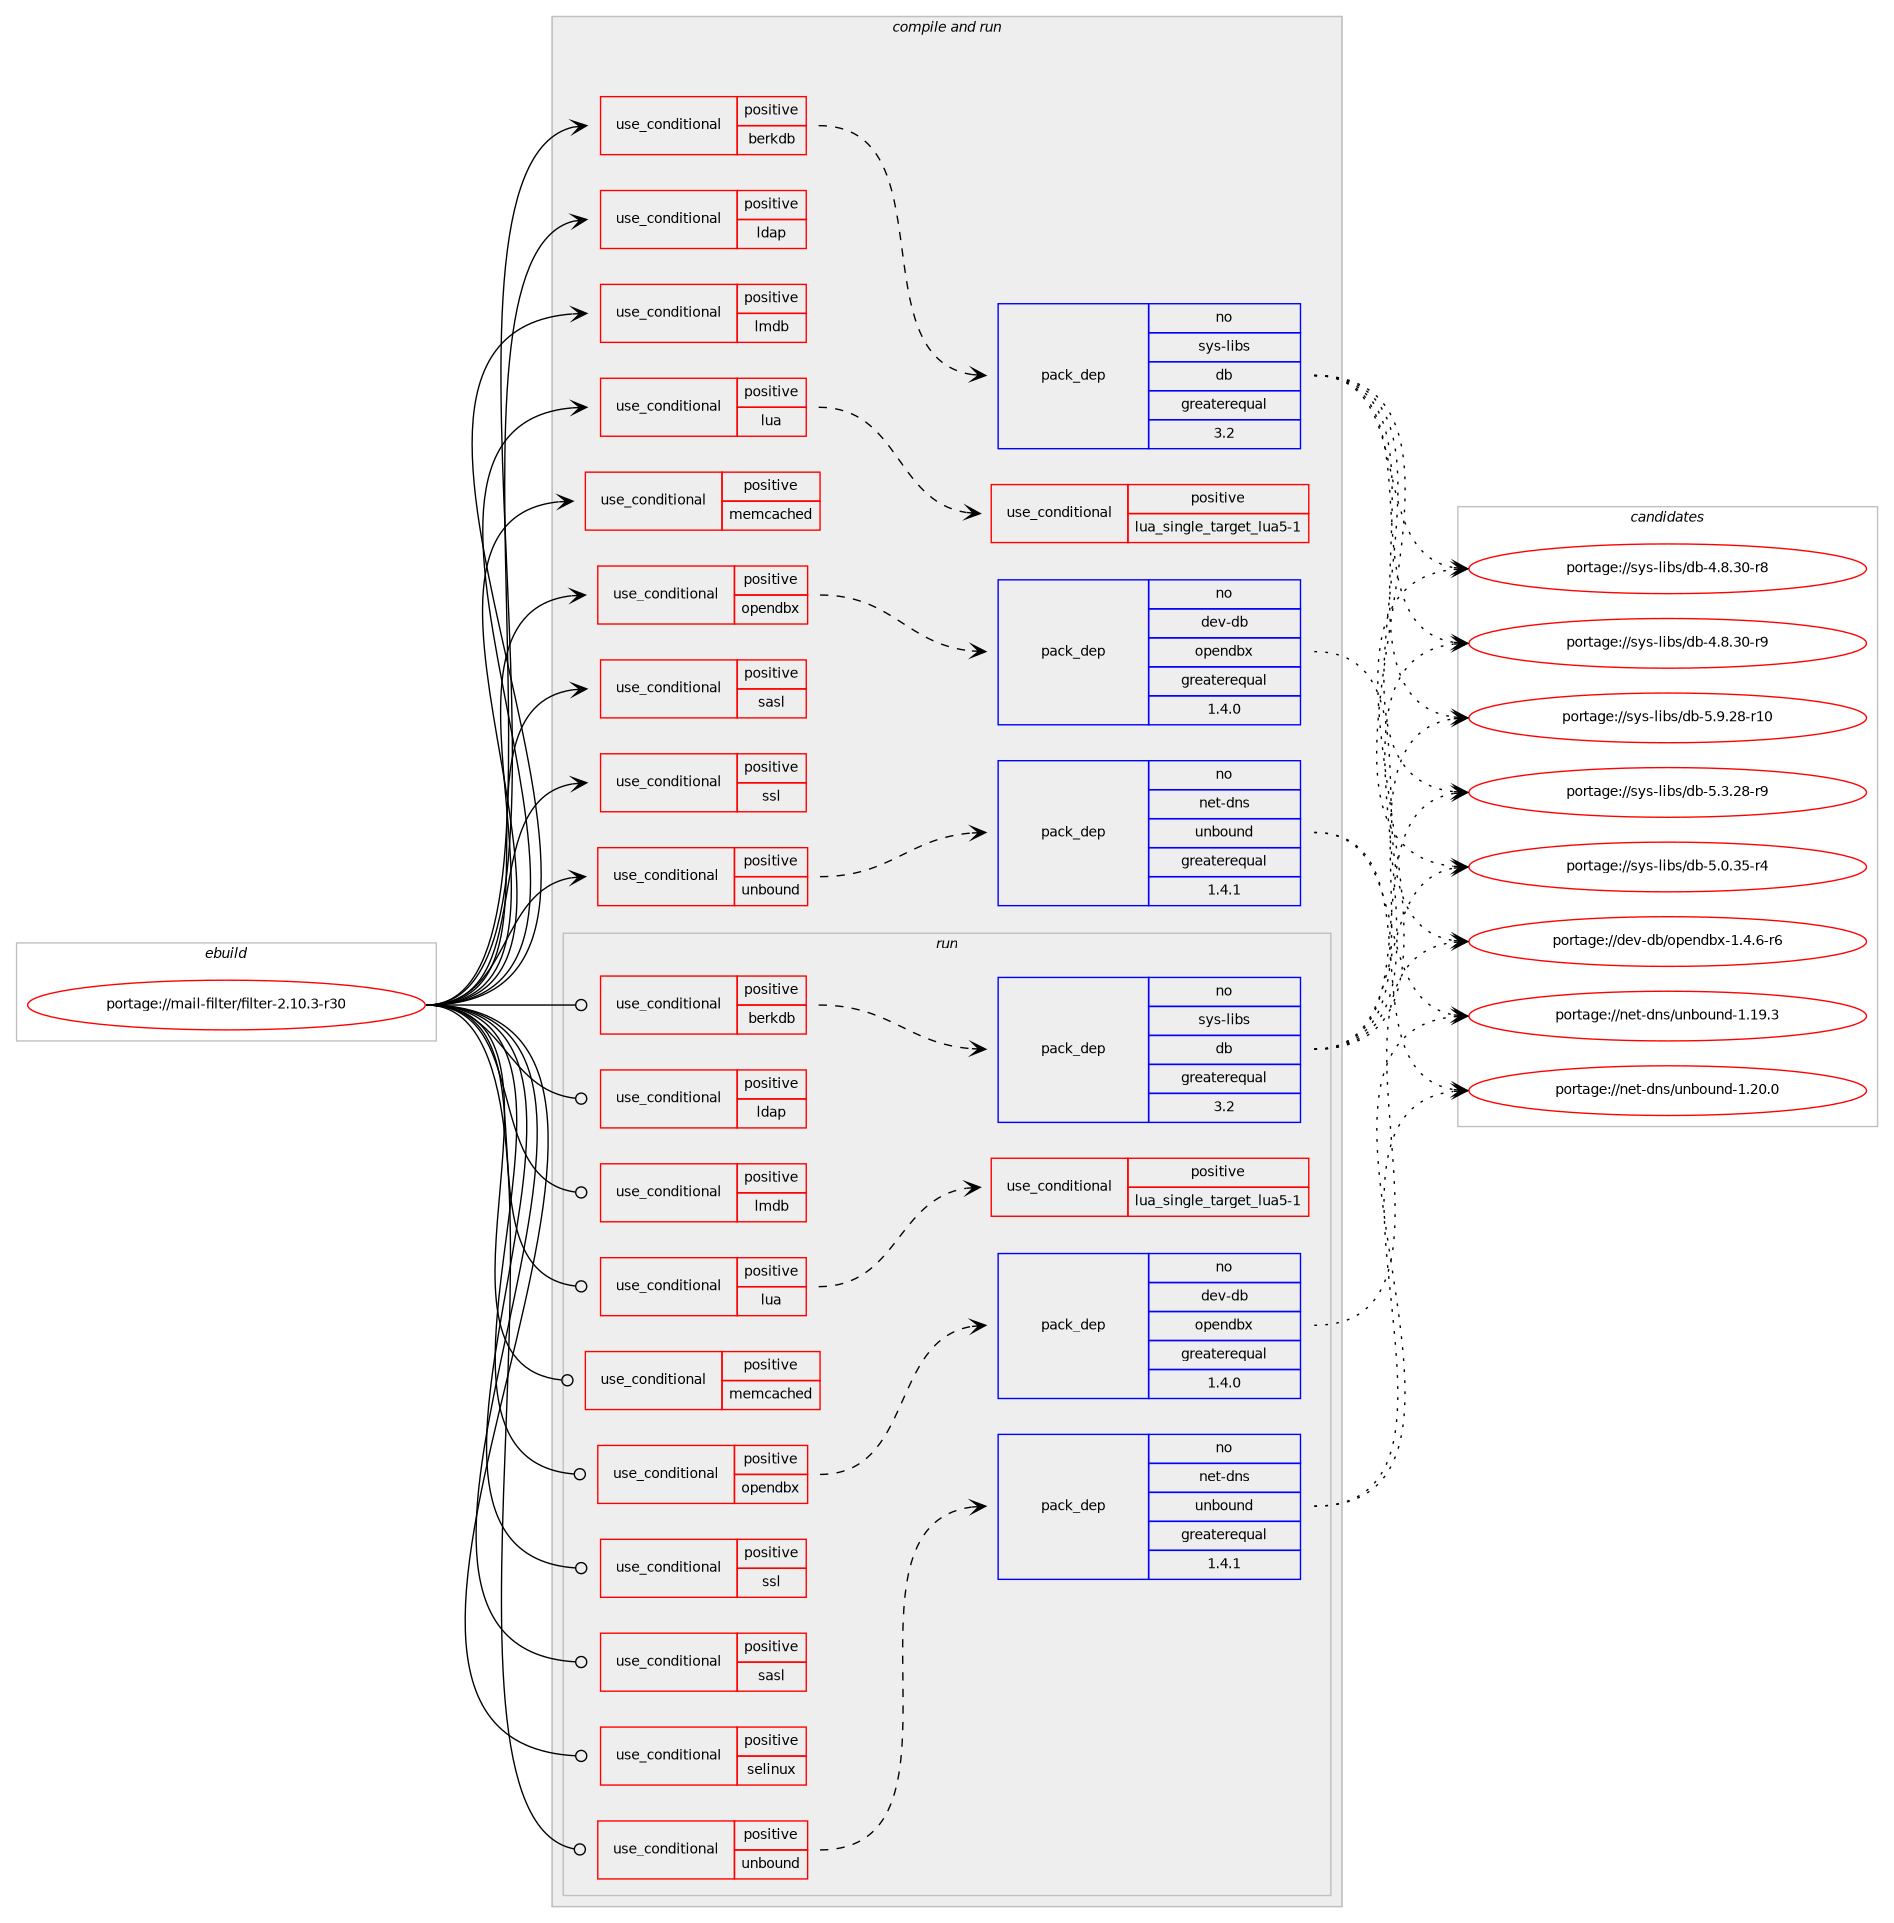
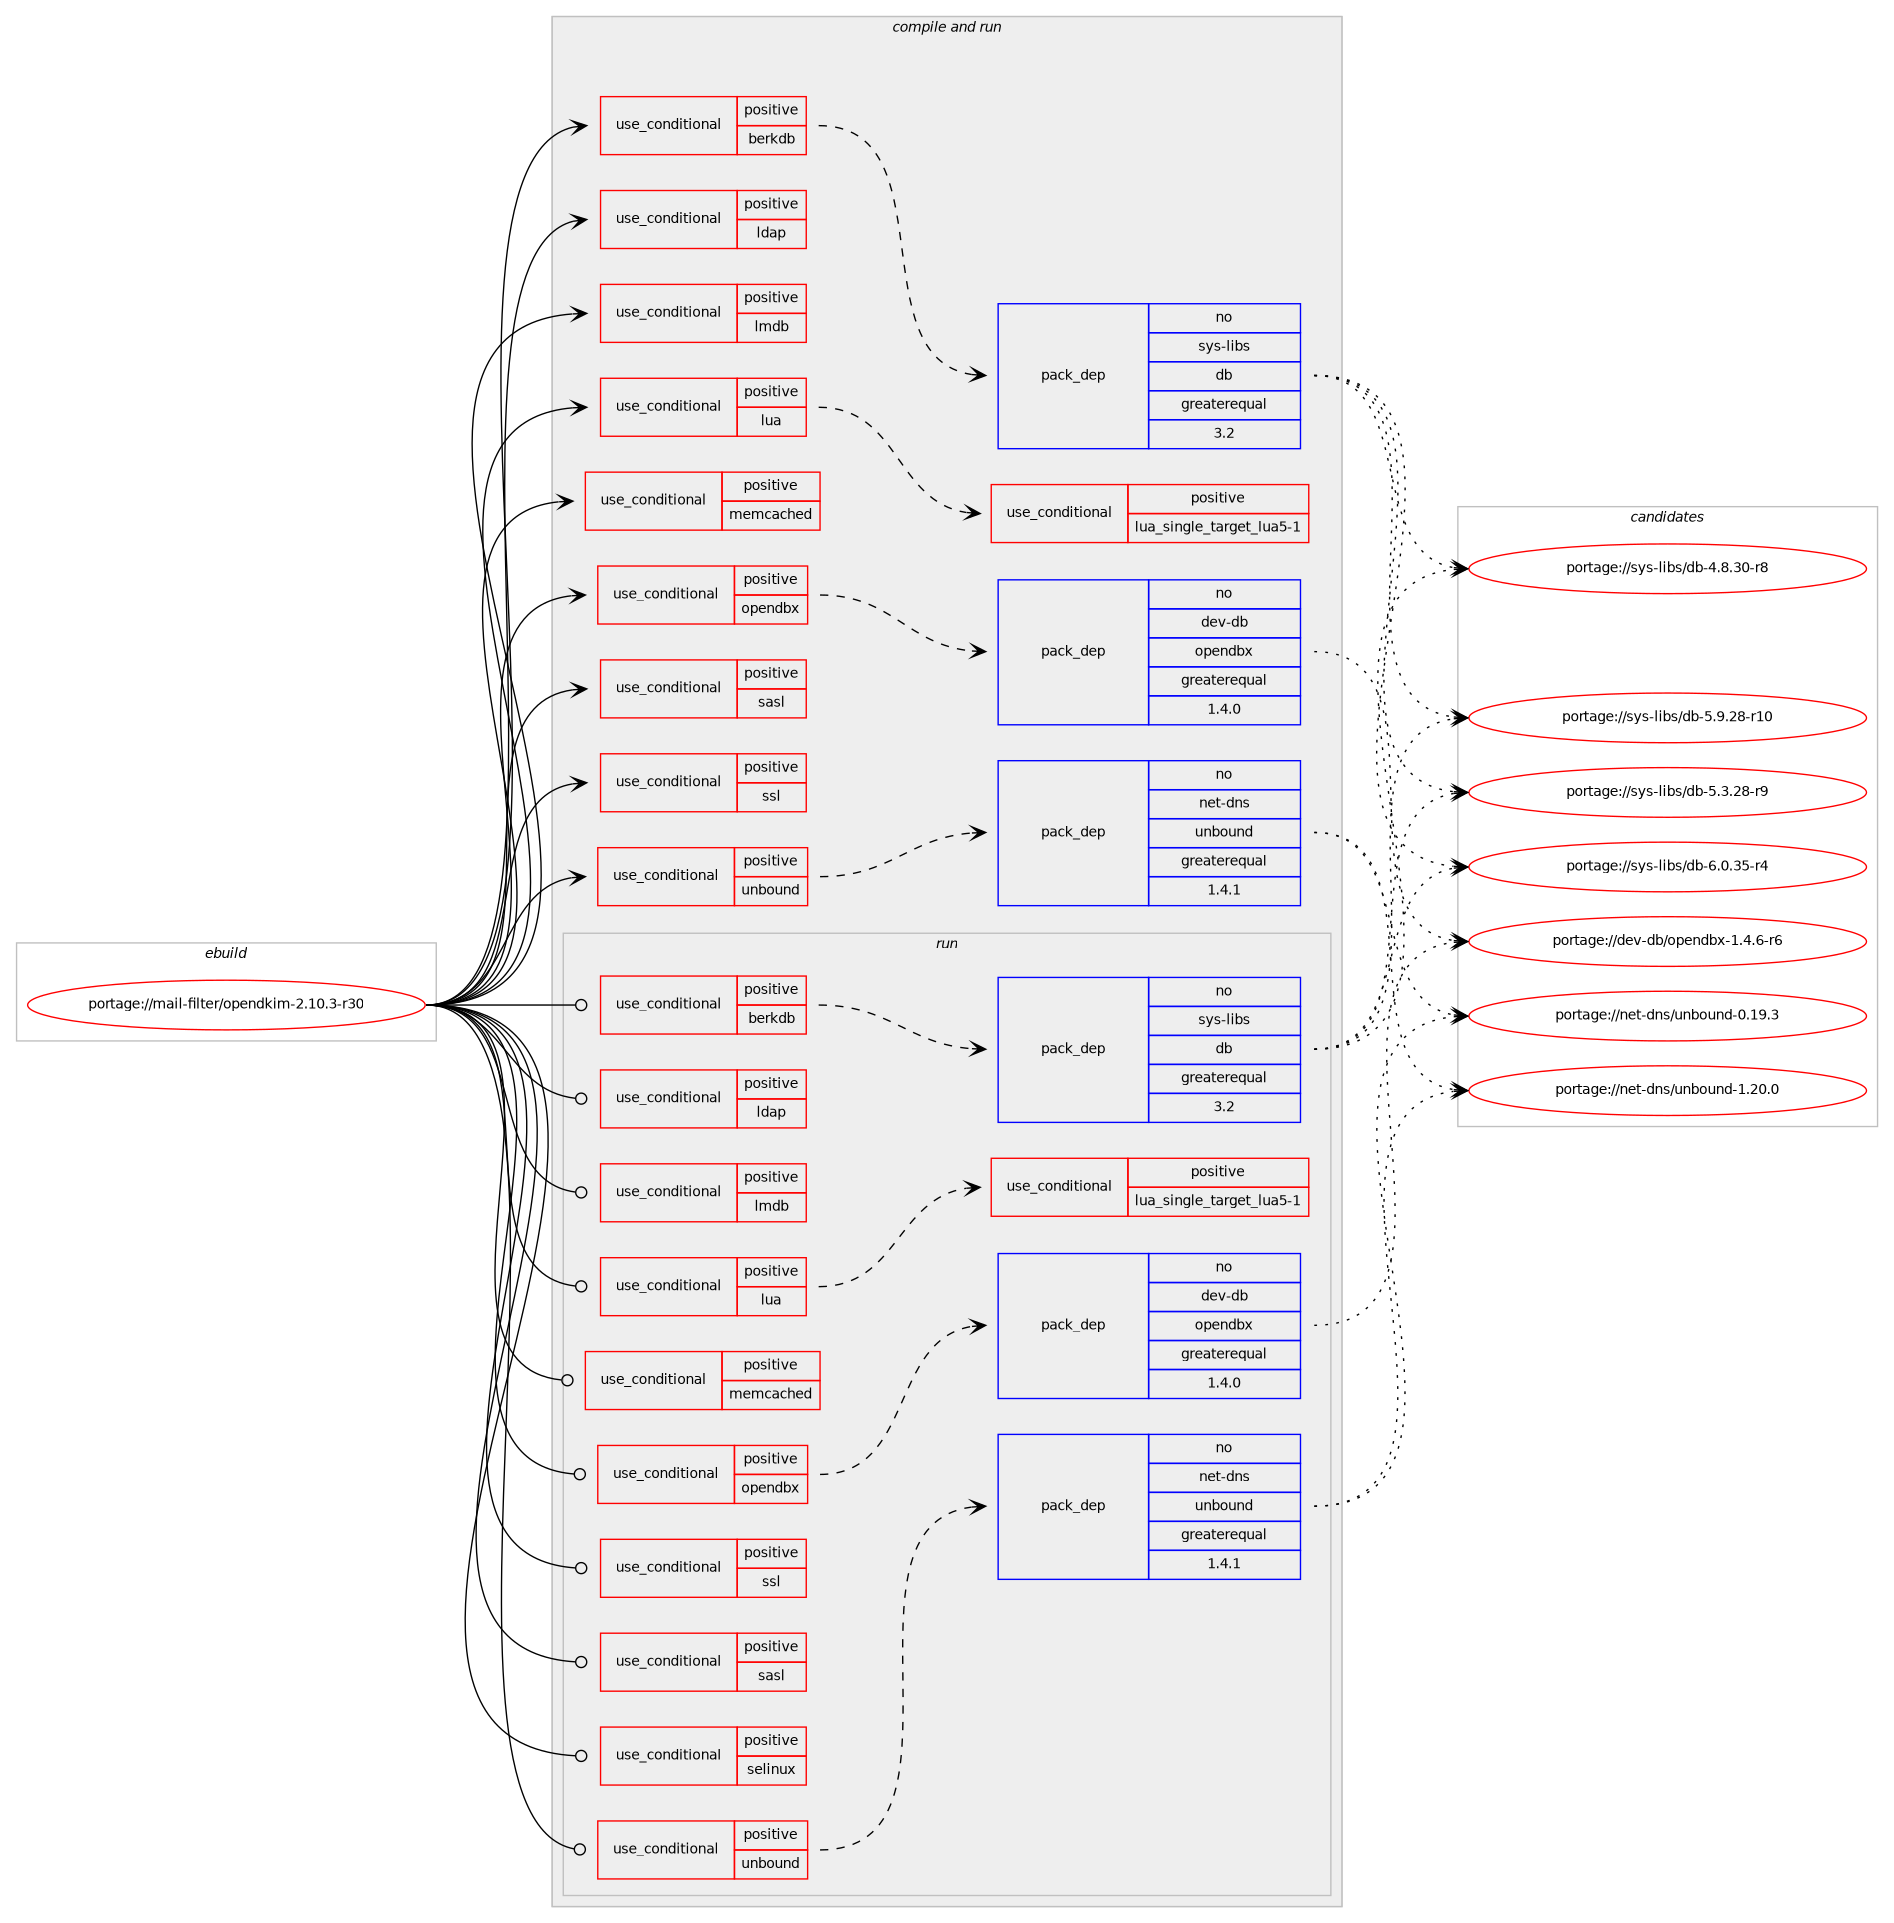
(1668, 643) -> none
(1668, 867) -> (1668, 867)
(226, 1005) -> (226, 1005)
(1668, 1016) -> (1668, 1016)
